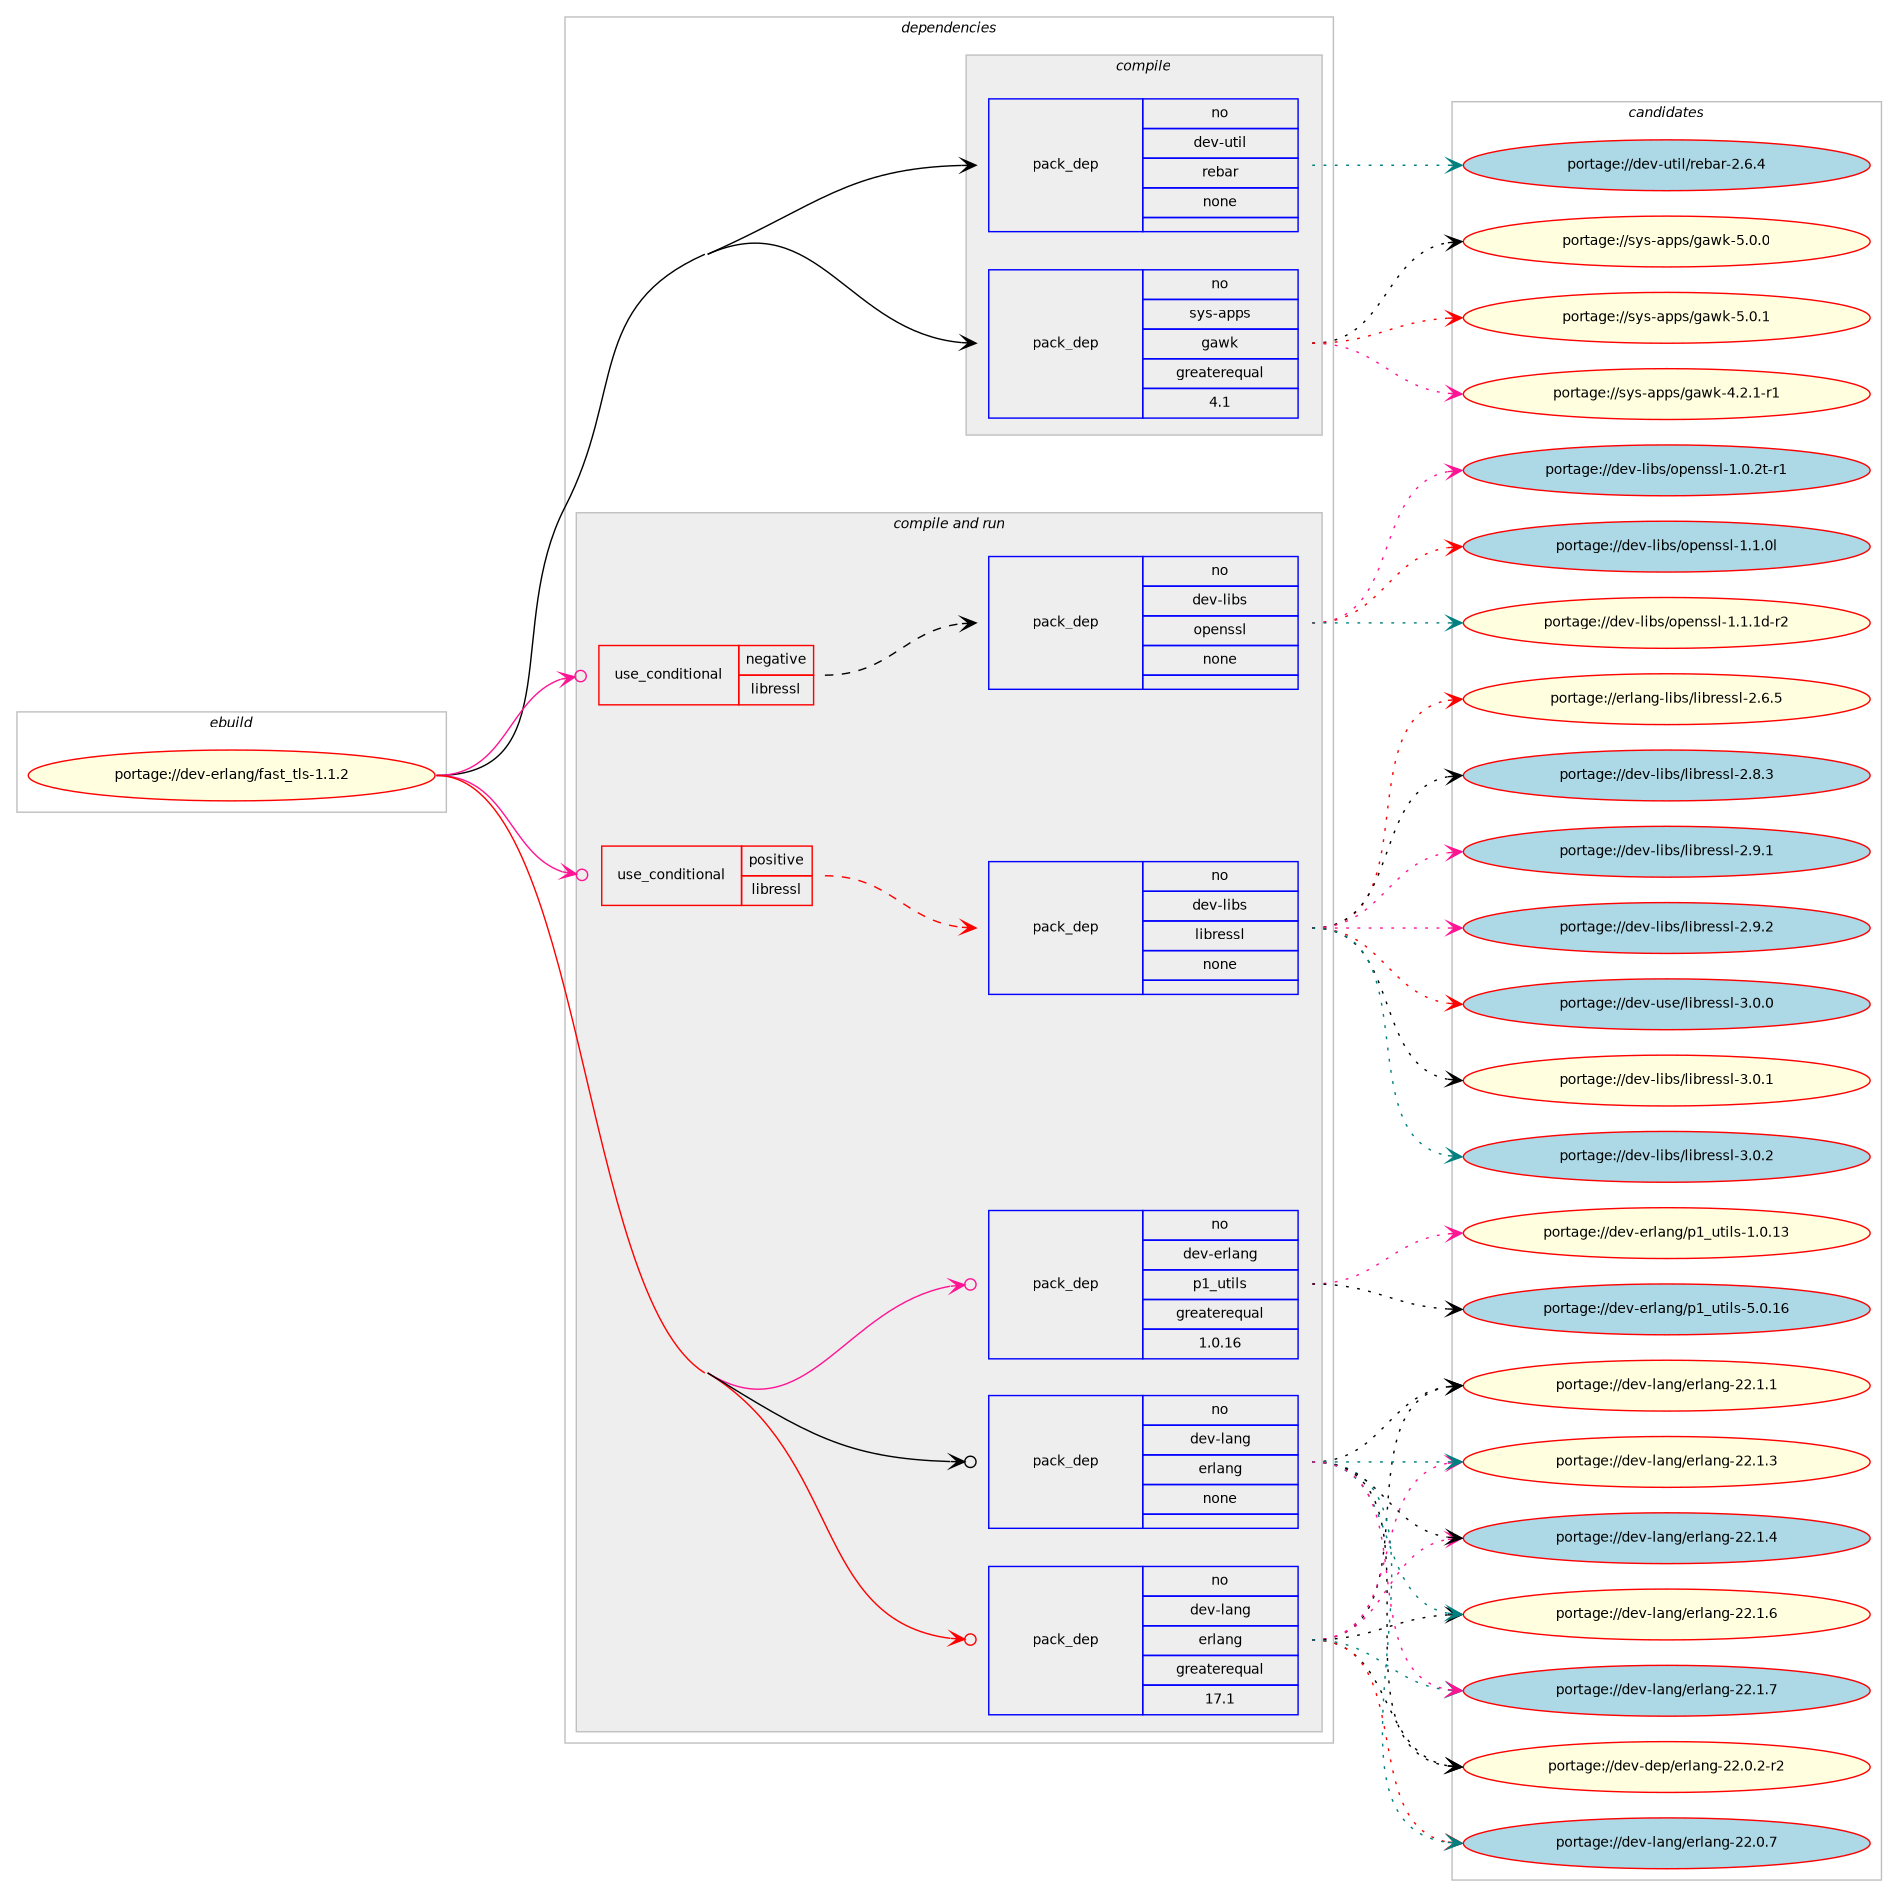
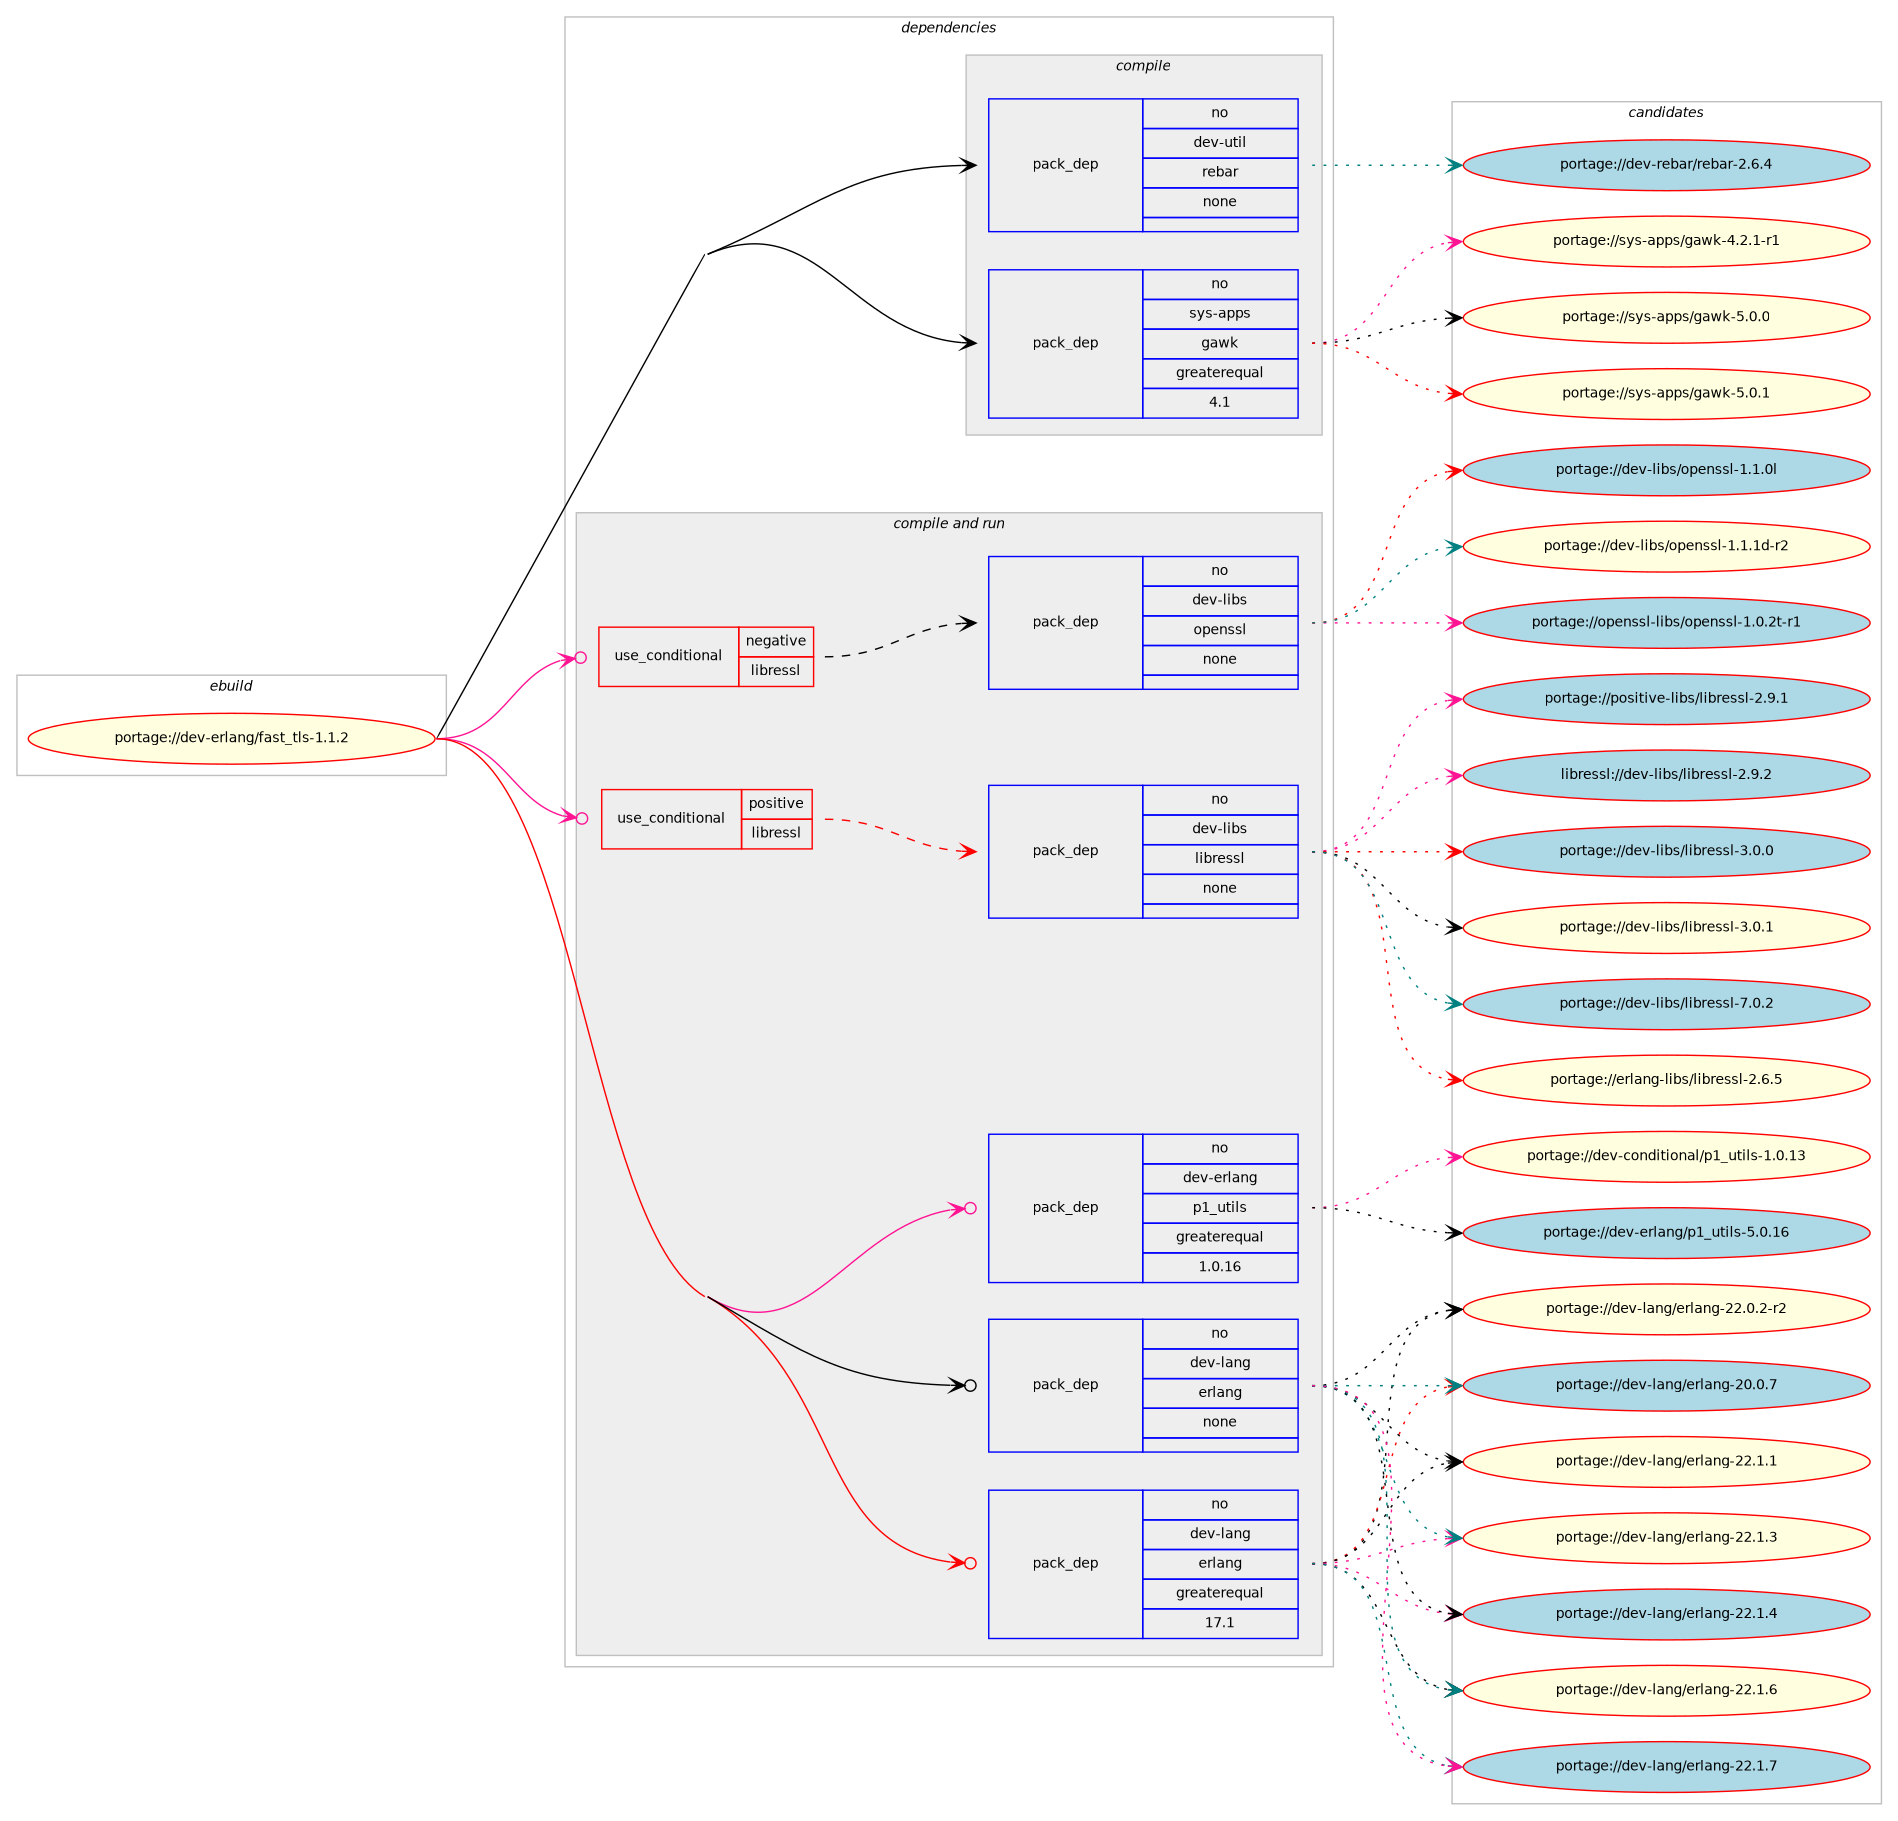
(1667, 165) -> (1667, 165)
(1667, 470) -> (1667, 623)
(1667, 775) -> none
(1667, 852) -> (1667, 699)
(1667, 928) -> (1667, 775)
(1667, 1004) -> (1667, 852)
(1667, 1157) -> (1667, 1004)
(1667, 1233) -> (1667, 1157)
(1667, 1767) -> (1667, 1309)
(1667, 1843) -> (1667, 1386)
